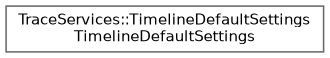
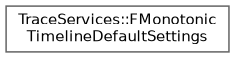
(165, 29) -> (118, 29)
